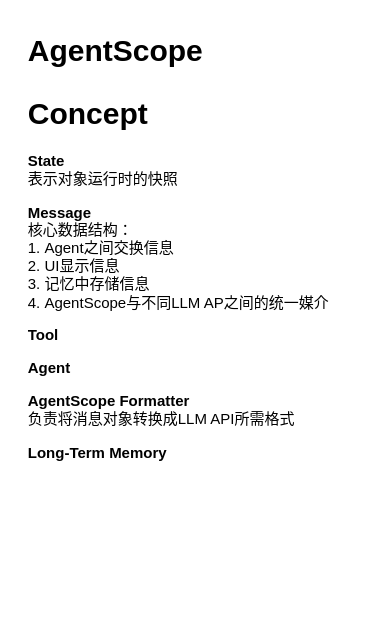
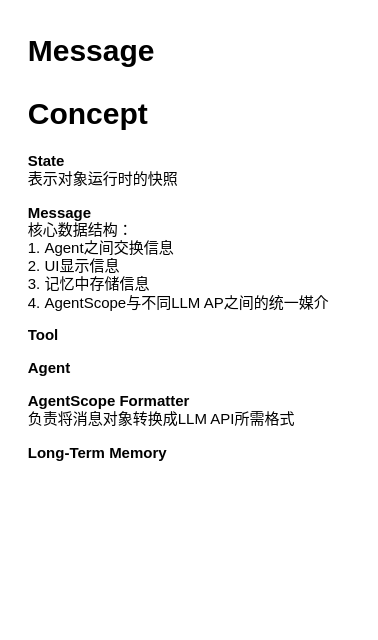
(70, 43) -> (58, 43)
